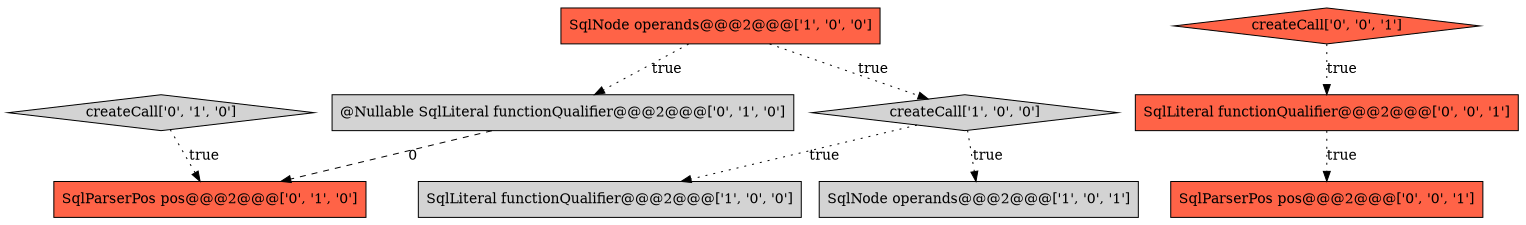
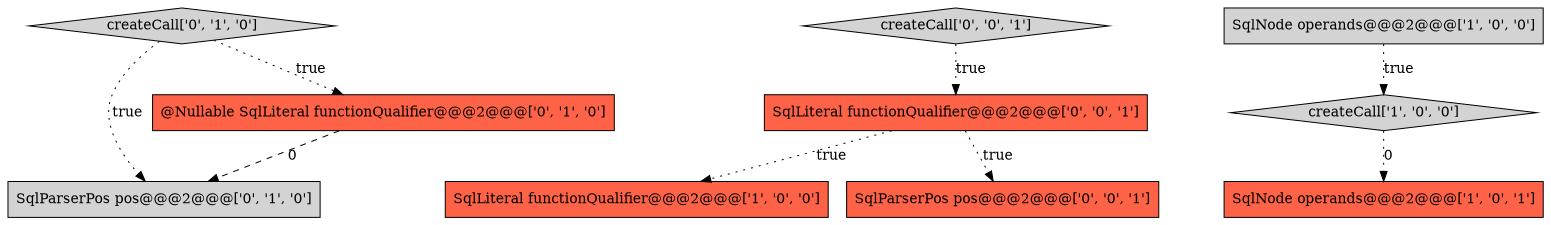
(720, 26) -> (1384, 26)
(1327, 26) -> (956, 26)
(646, 67) -> (274, 66)
(563, 113) -> (383, 113)
(804, 152) -> (801, 155)
(988, 156) -> (1389, 156)
(210, 199) -> (164, 199)
(610, 199) -> (637, 199)
(979, 199) -> (1384, 199)
